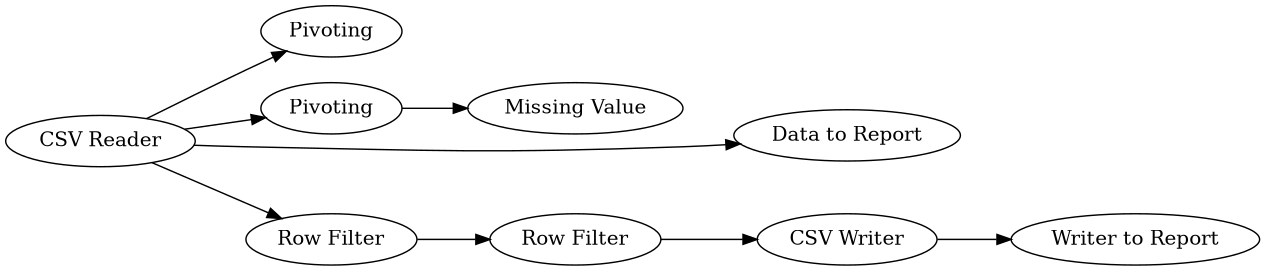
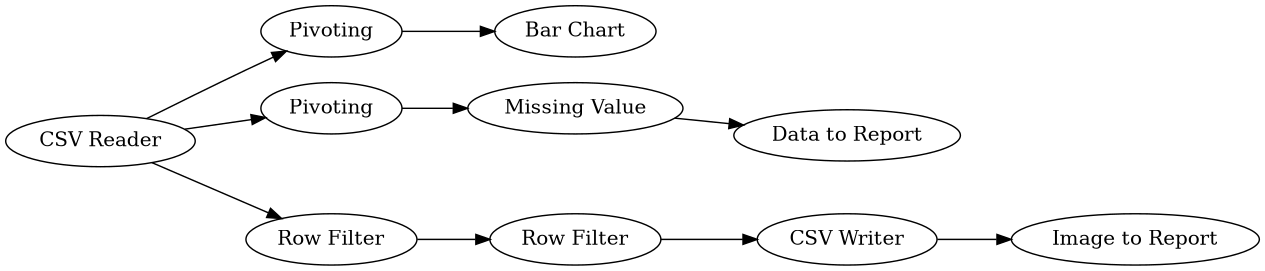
none -> (575, 31)
(460, 151) -> (702, 121)
(1135, 239) -> (1135, 239)
